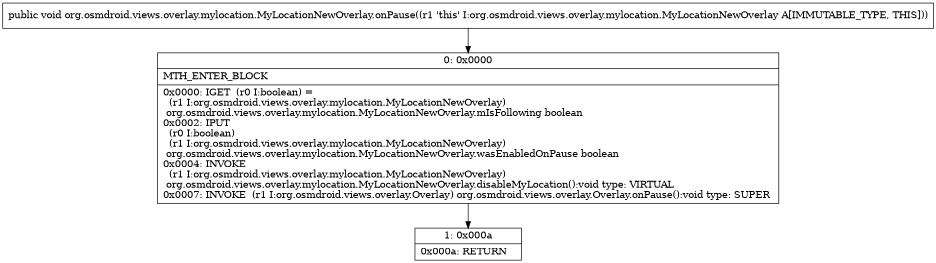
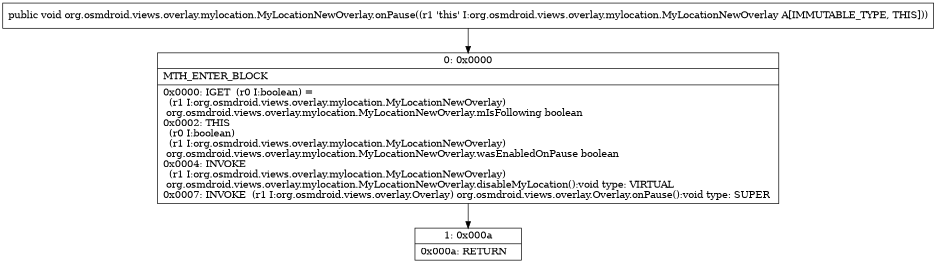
(199, 123) -> (200, 123)
